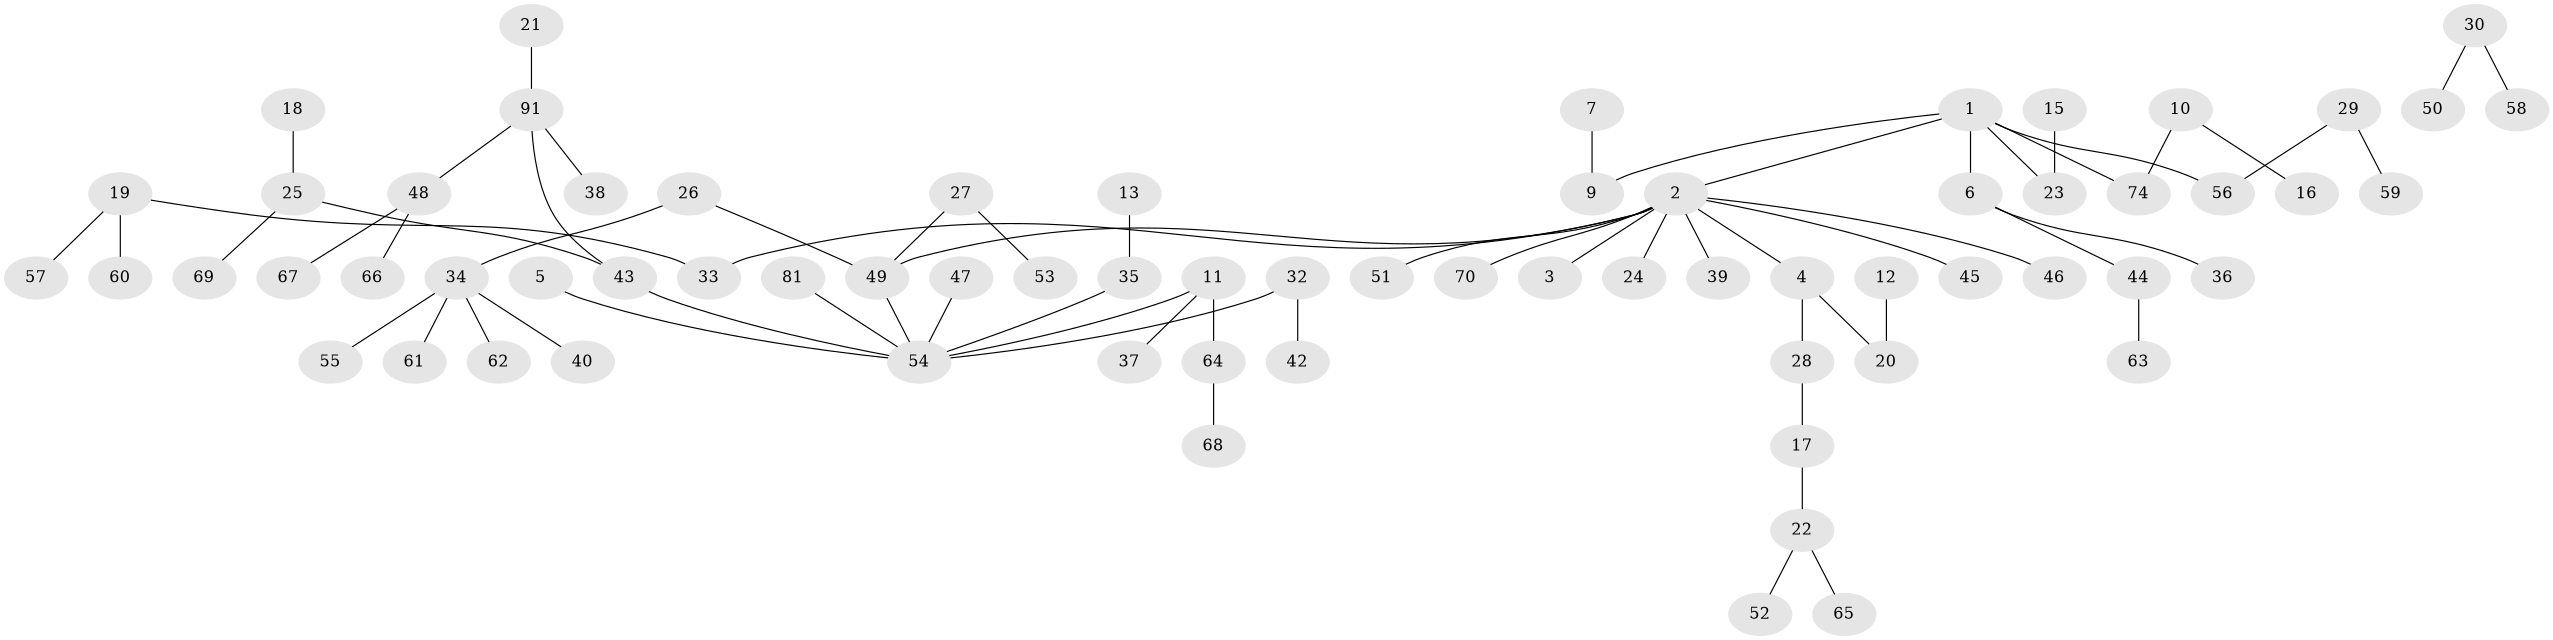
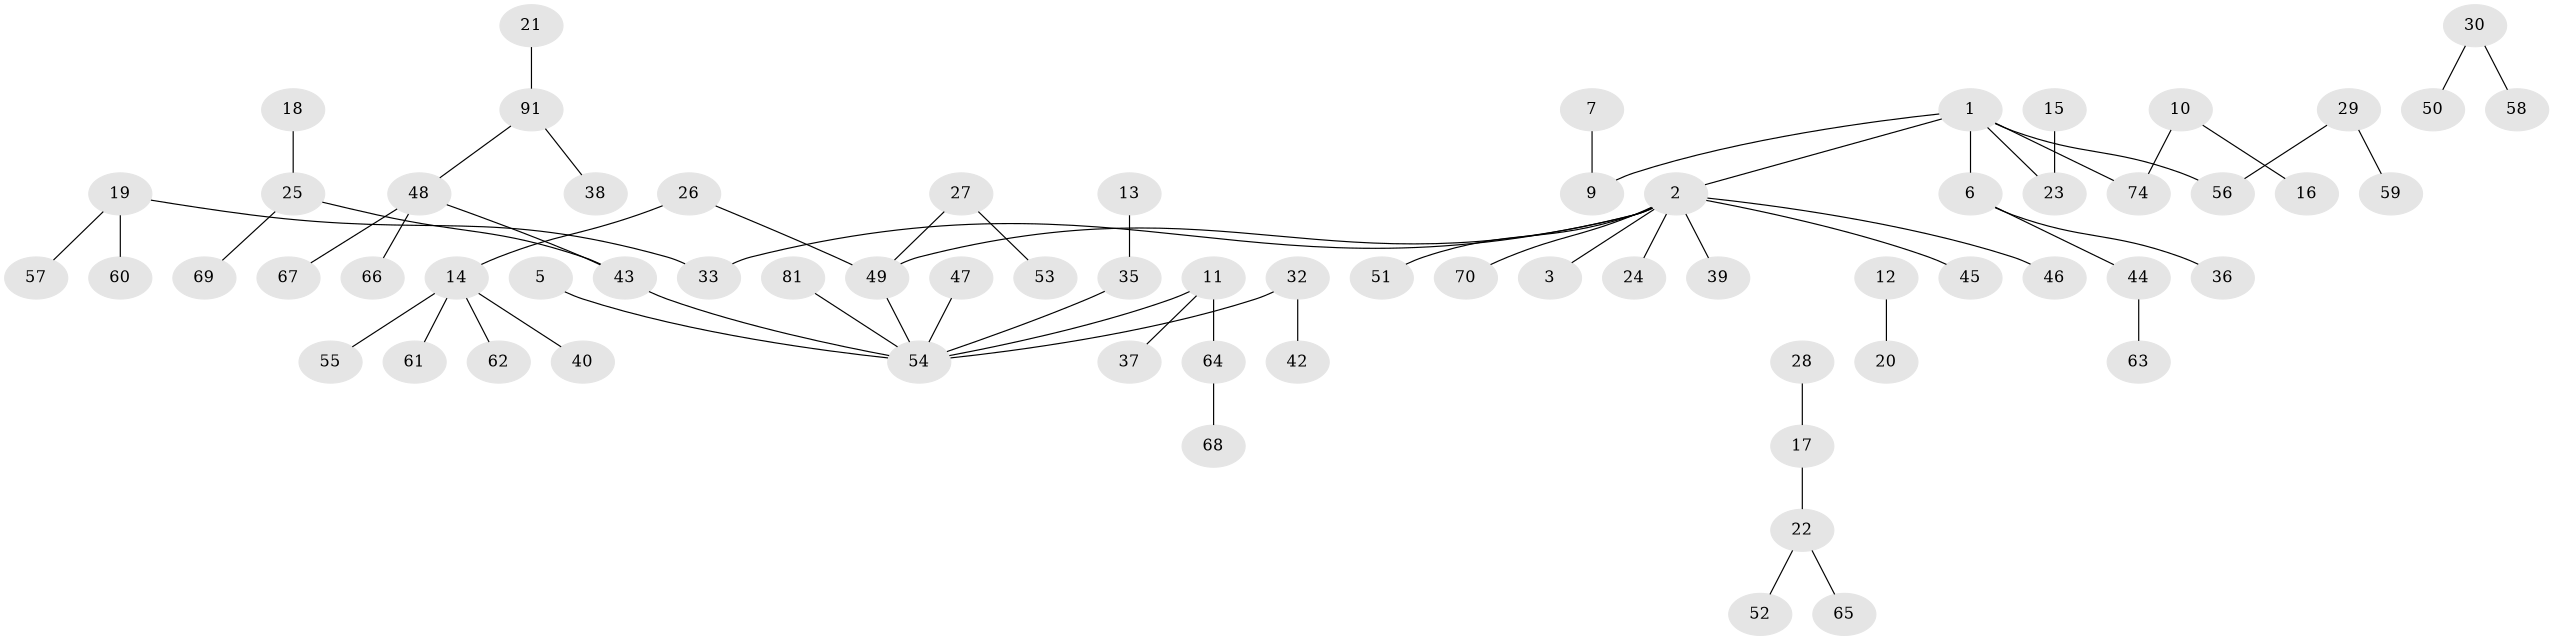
(549, 207) -> (489, 220)
(457, 278) -> (457, 278)
(1802, 278) -> none
